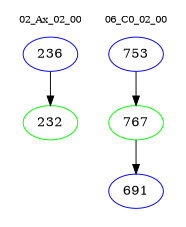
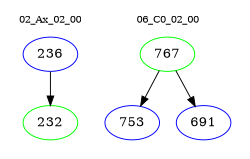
(136, 84) -> (152, 84)
